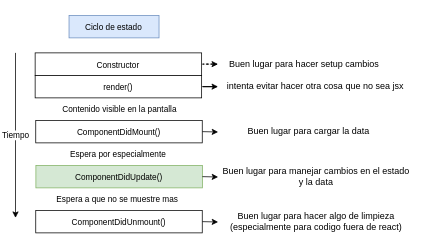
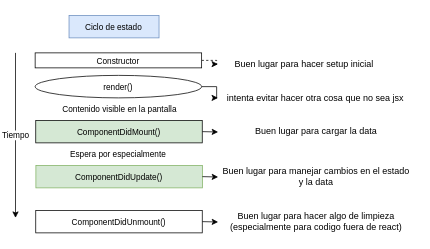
(118, 64) -> (118, 60)
(304, 64) -> (304, 64)
(118, 87) -> (118, 87)
(315, 87) -> (315, 98)
(119, 132) -> (119, 132)
(309, 132) -> (316, 132)
(118, 199) -> none
